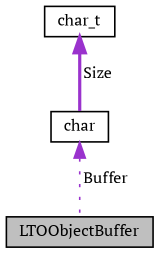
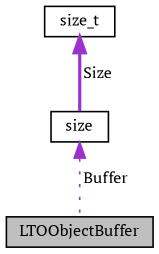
(80, 22) -> (80, 22)
(80, 127) -> (80, 127)
